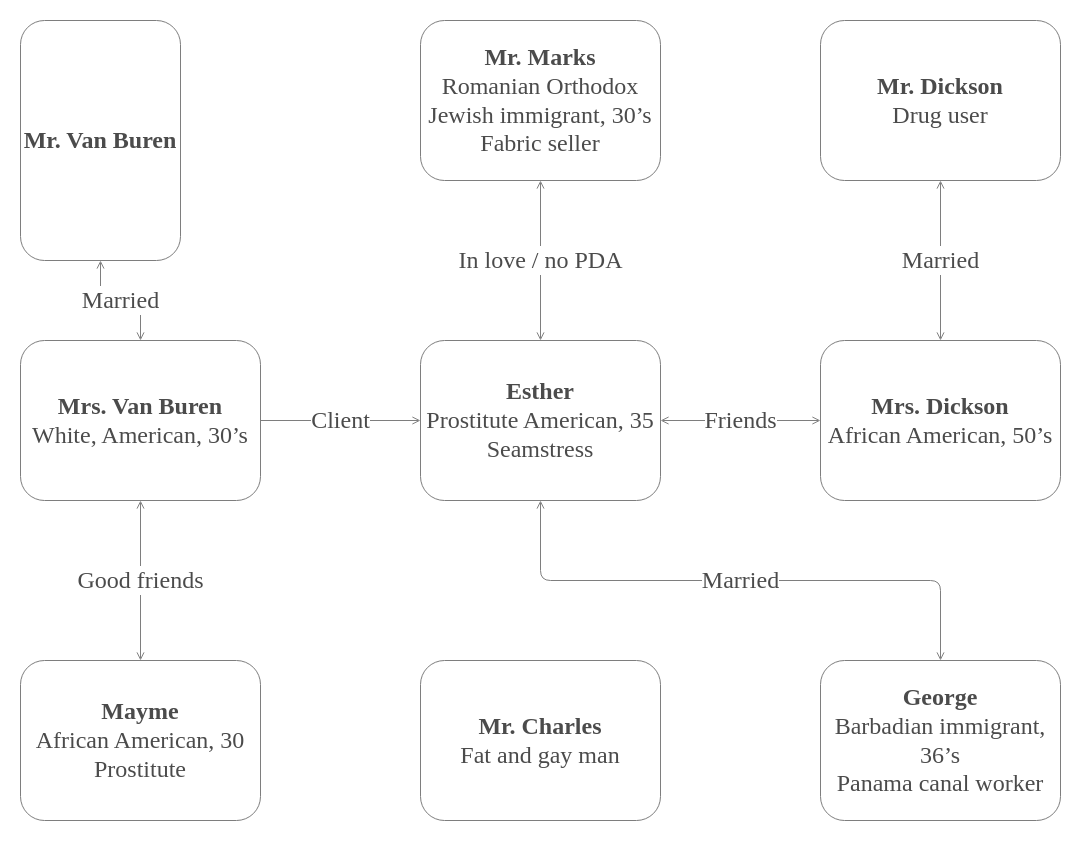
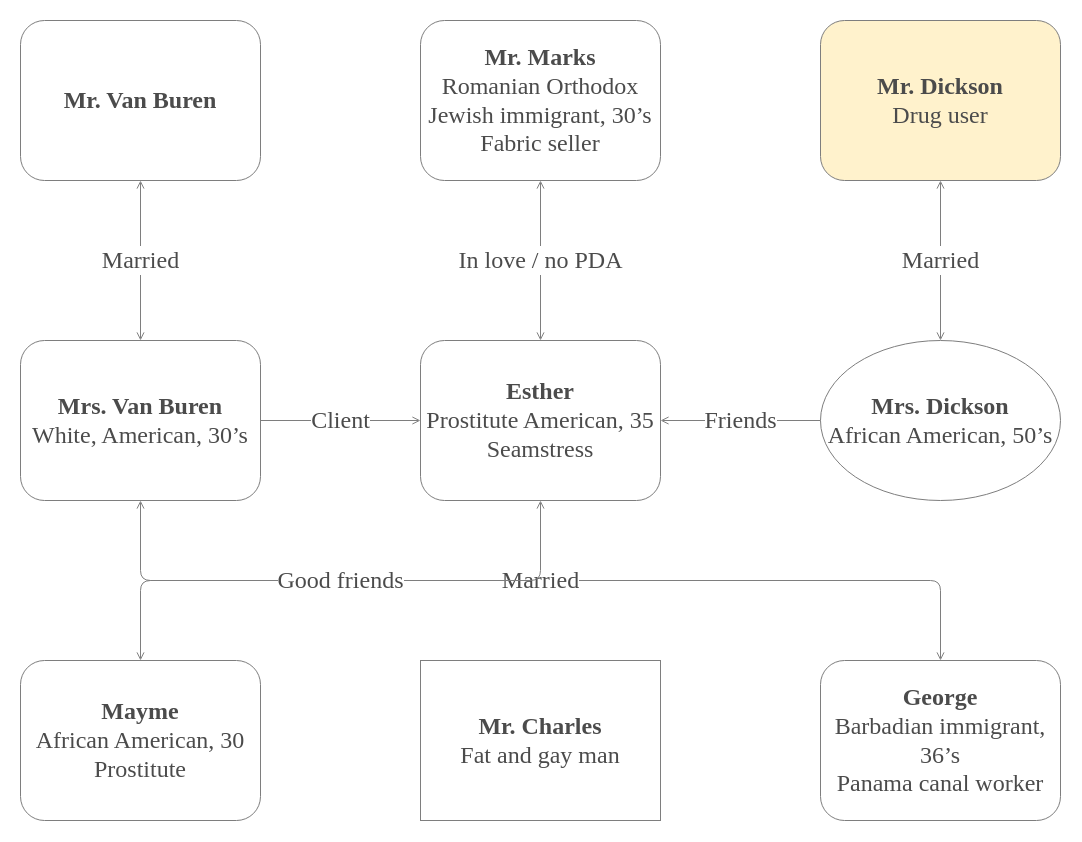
(941, 101) -> (941, 101)
(101, 141) -> (141, 101)
(815, 421) -> (815, 421)
(941, 421) -> (941, 421)
(741, 581) -> (741, 581)
(141, 587) -> (141, 591)
(541, 741) -> (541, 741)
